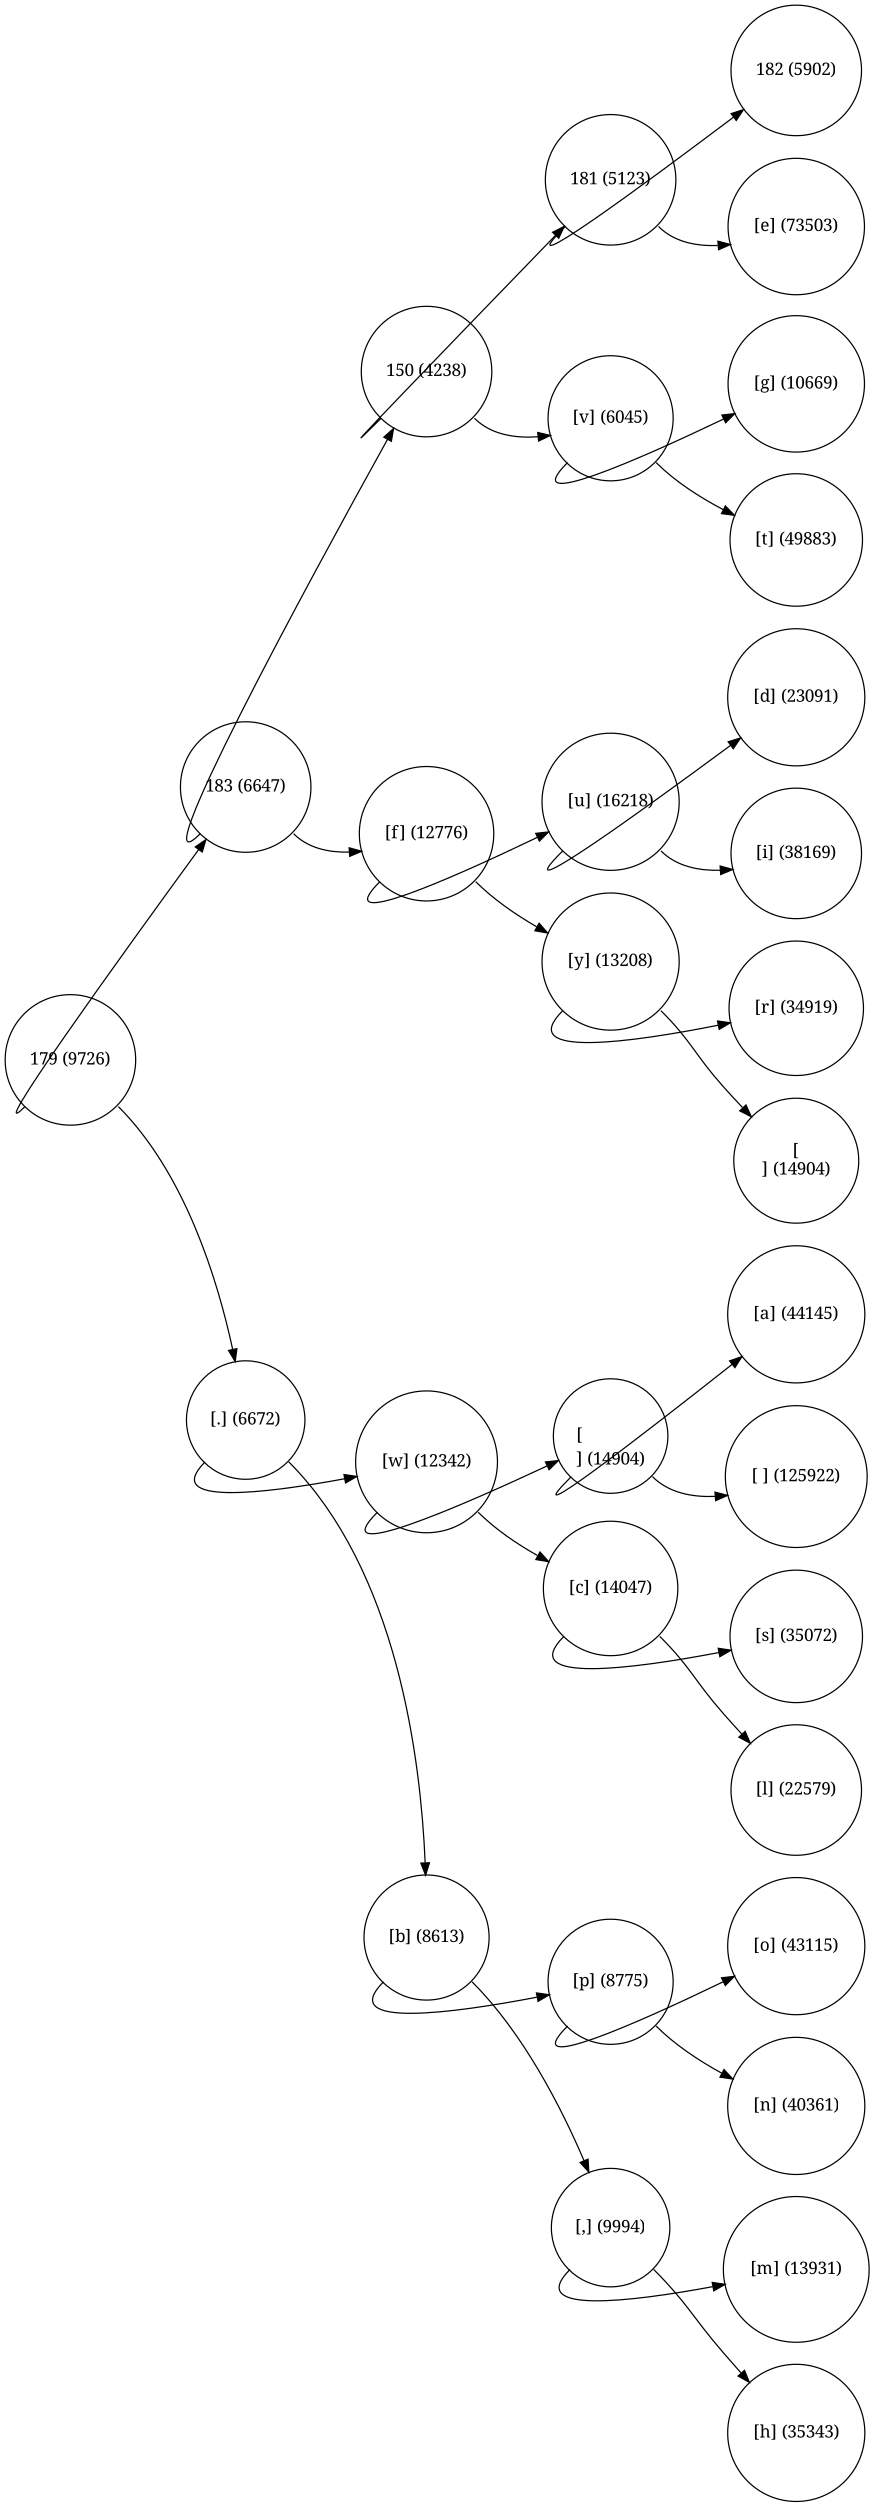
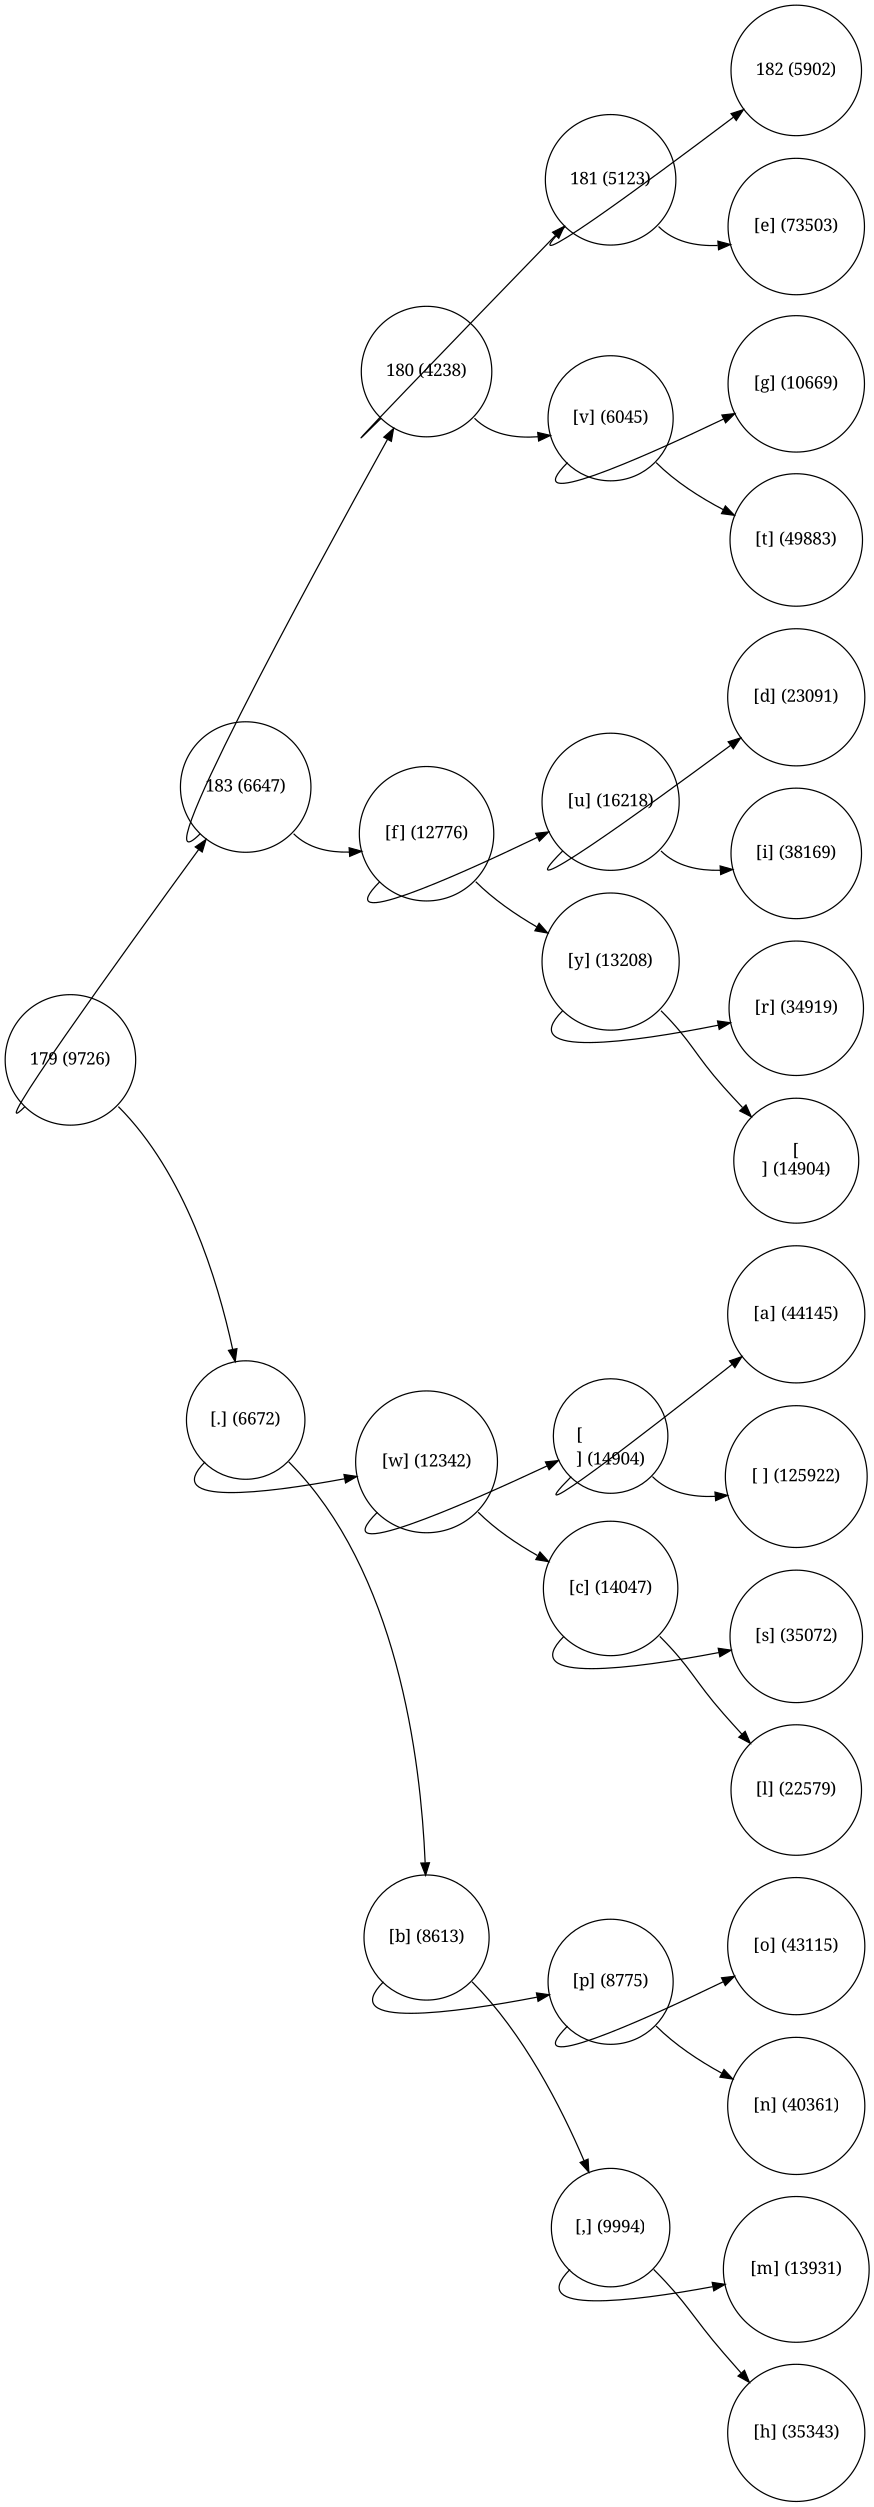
(427, 372) -> (427, 372)
